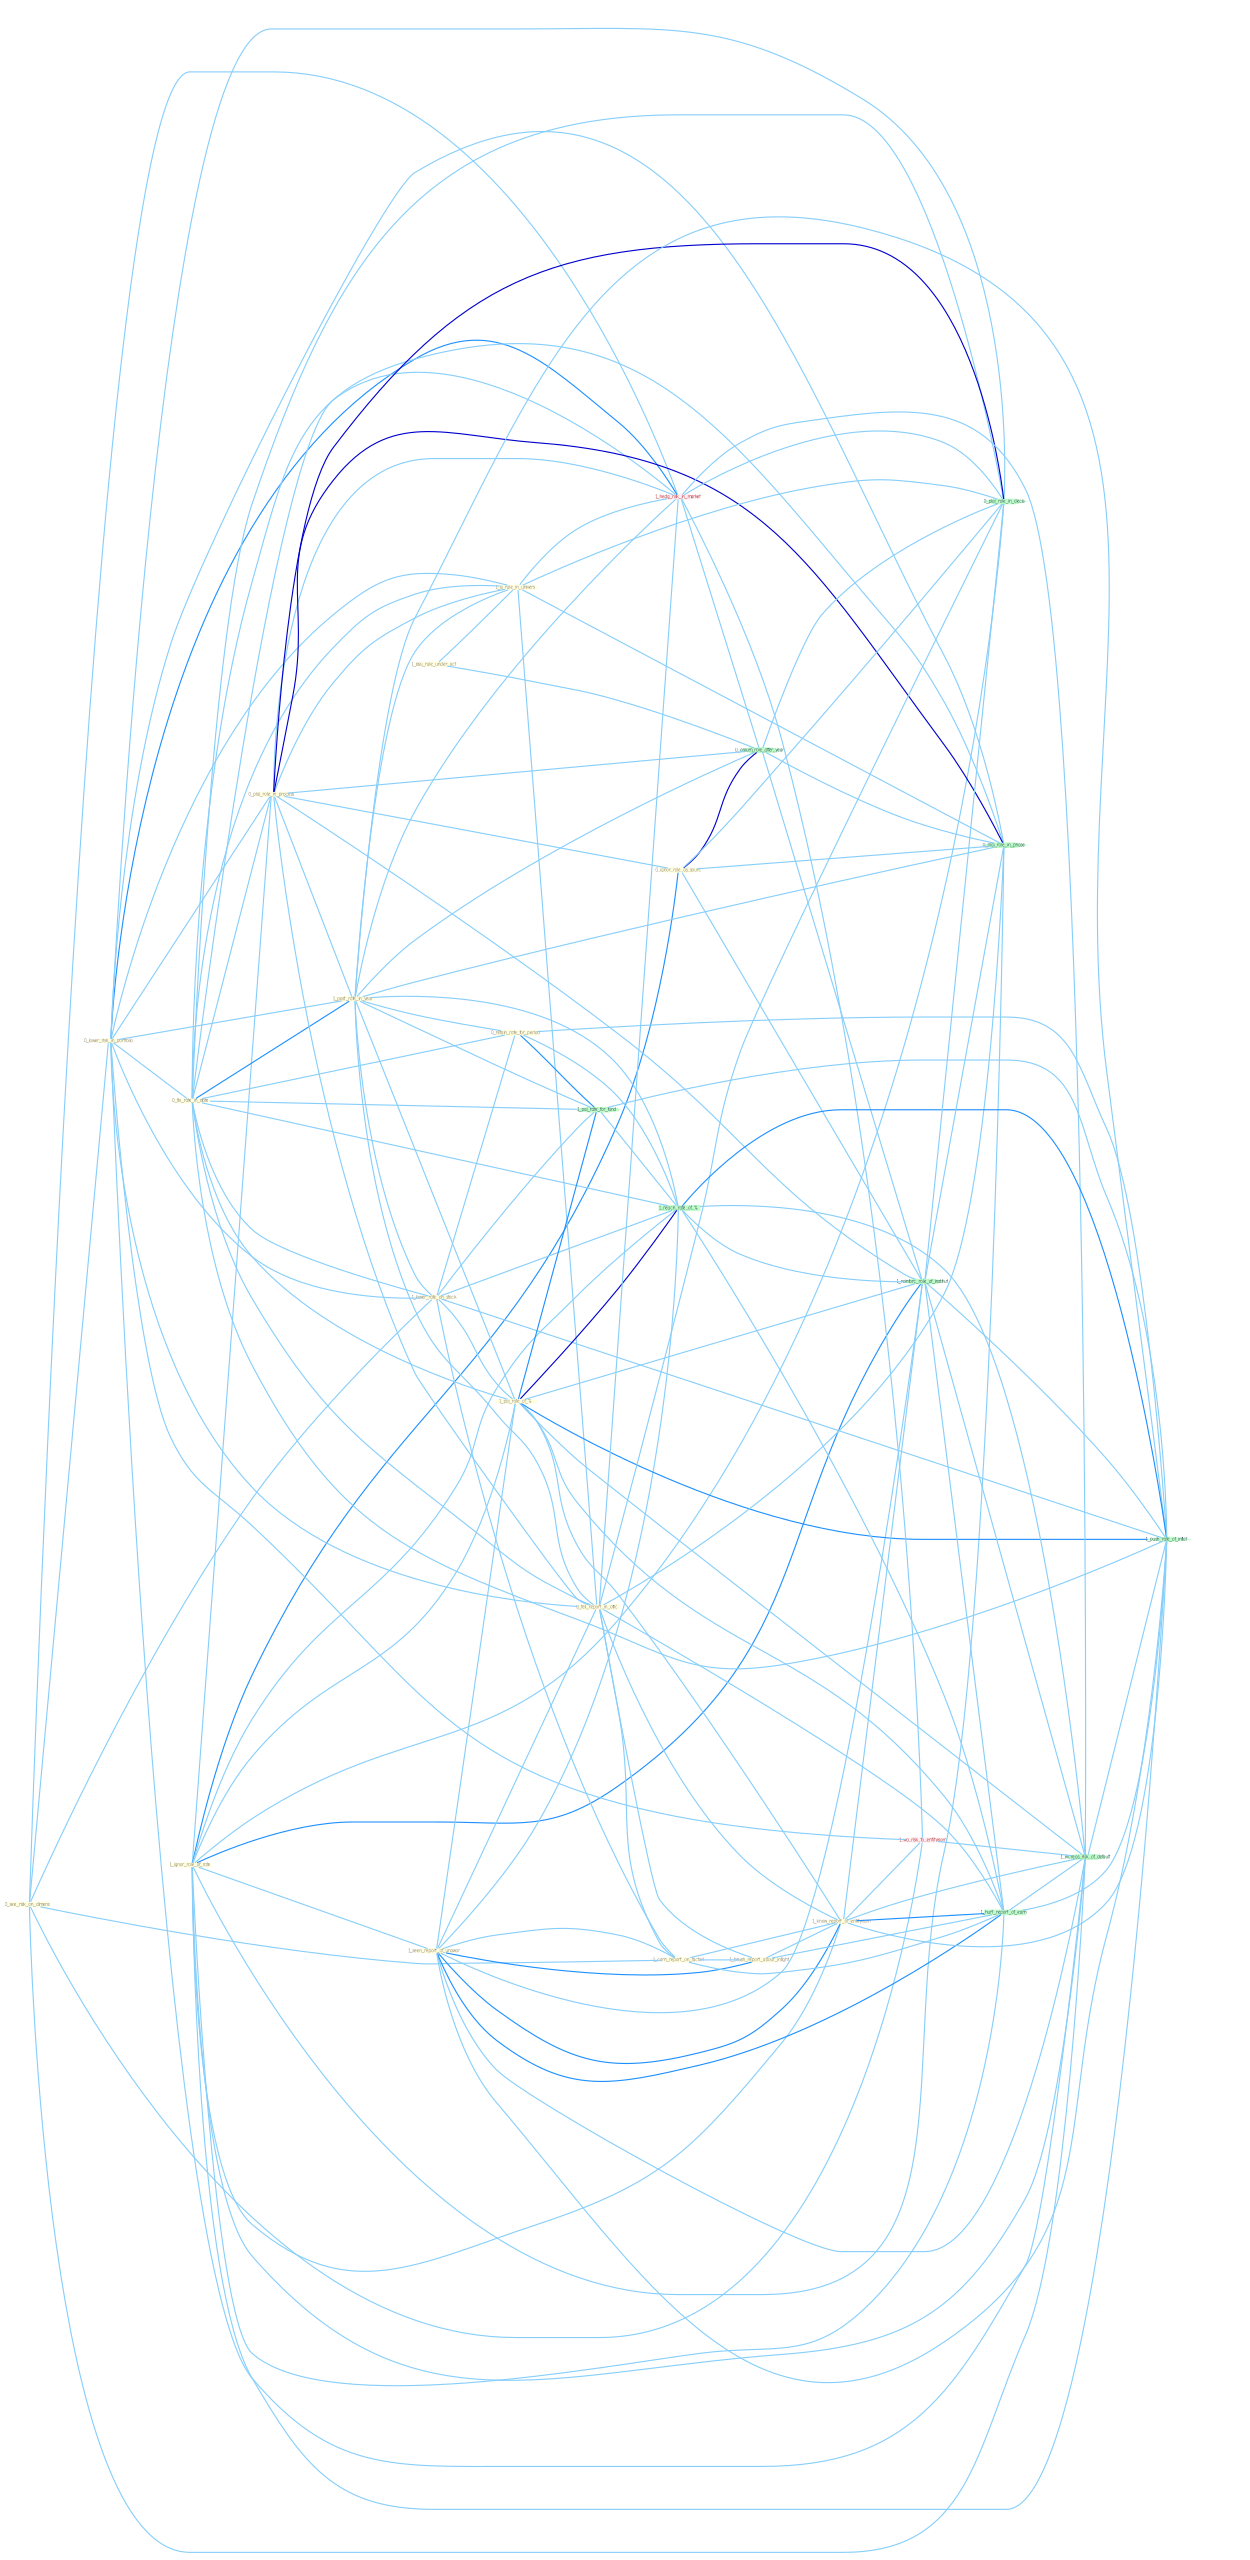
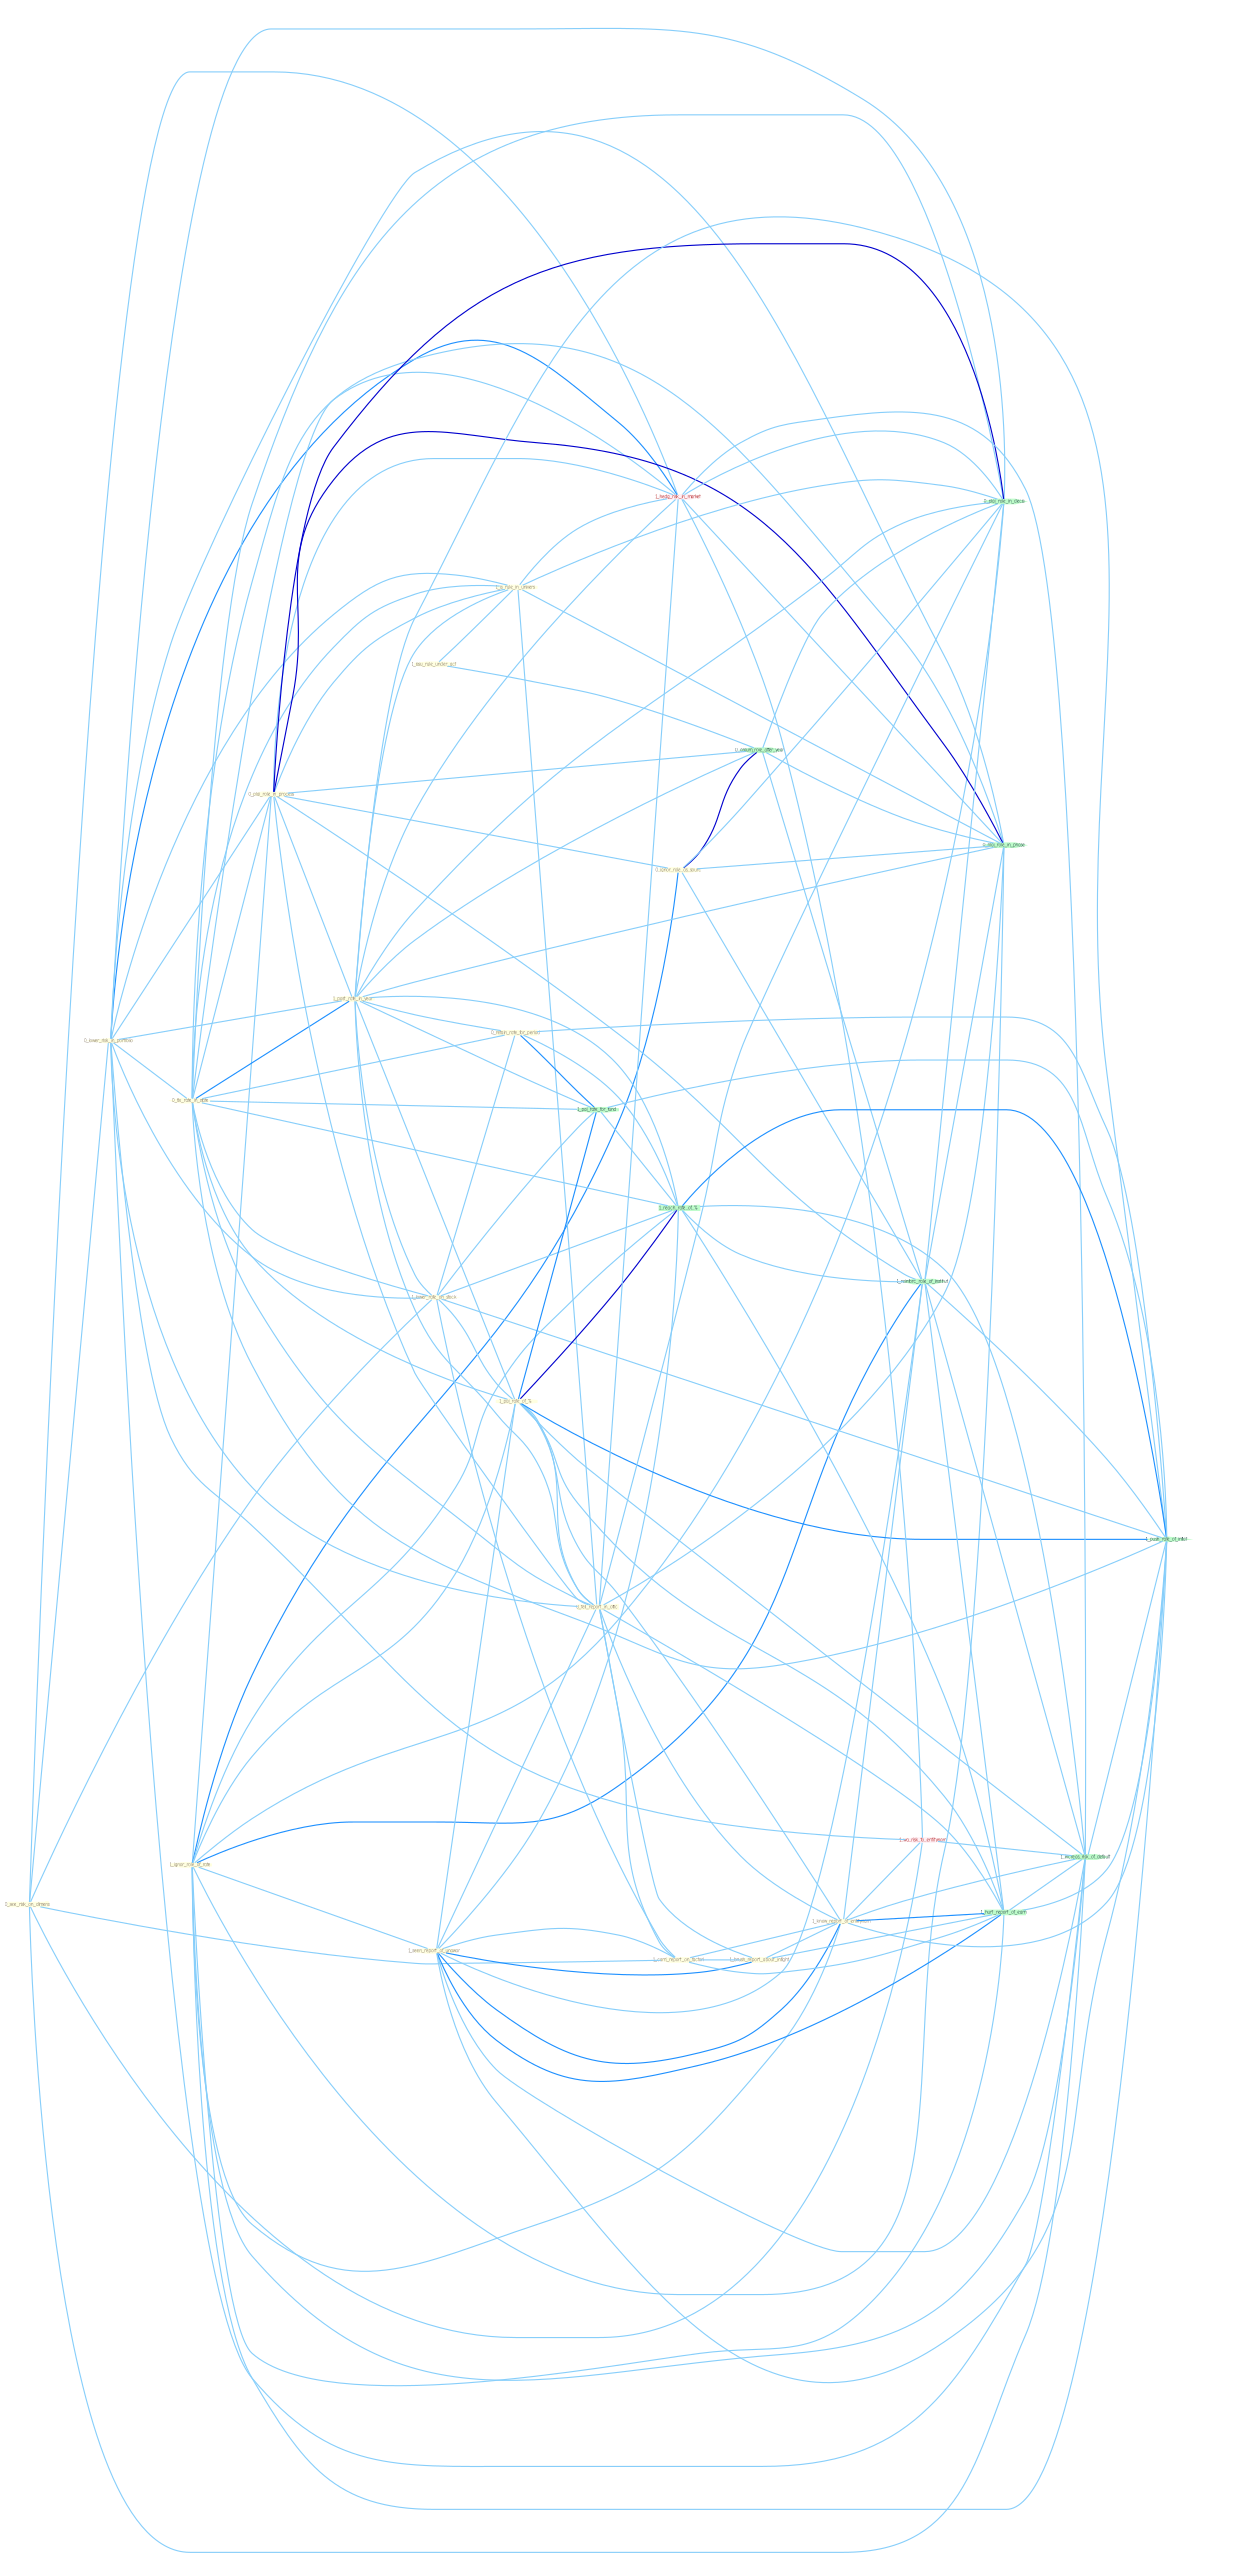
(720, 624) -> (842, 671)
none -> (626, 721)
(720, 1341) -> (557, 1504)
